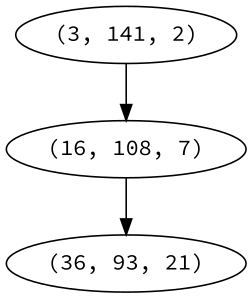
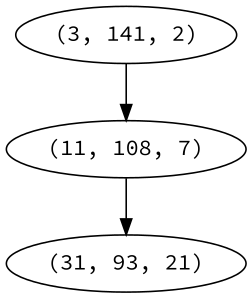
(126, 149) -> (126, 149)
(126, 264) -> (126, 264)
